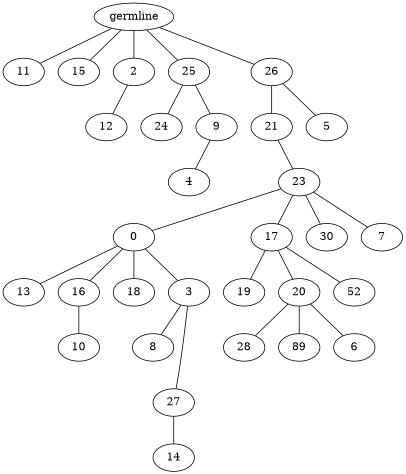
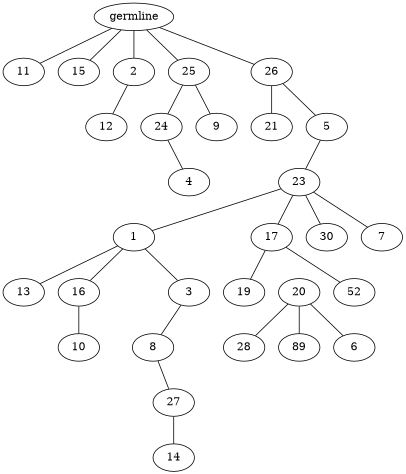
(203, 155) -> (175, 155)
(285, 155) -> (313, 155)
(134, 237) -> (134, 237)
(285, 265) -> none
(134, 292) -> none
(183, 348) -> (163, 375)
